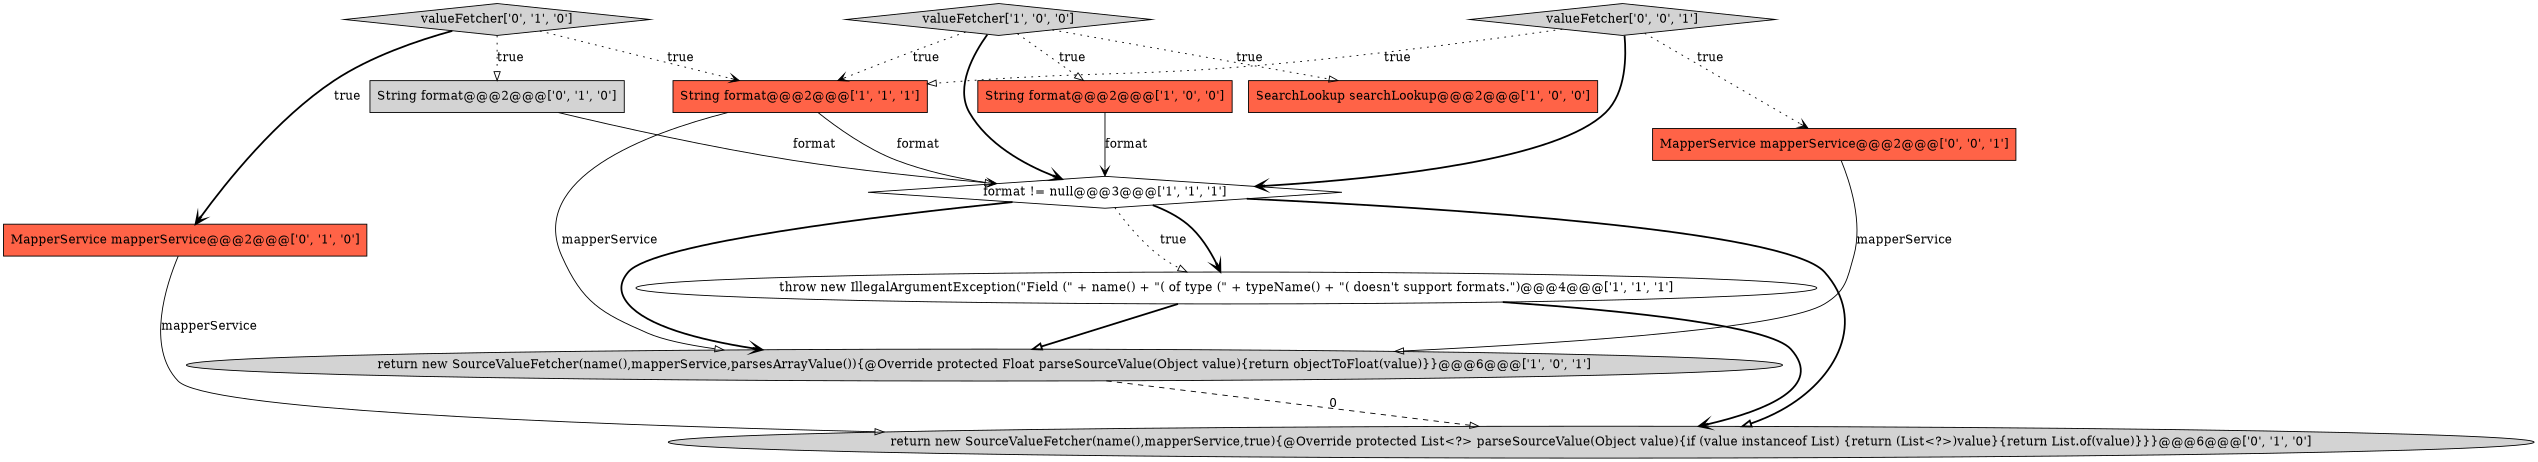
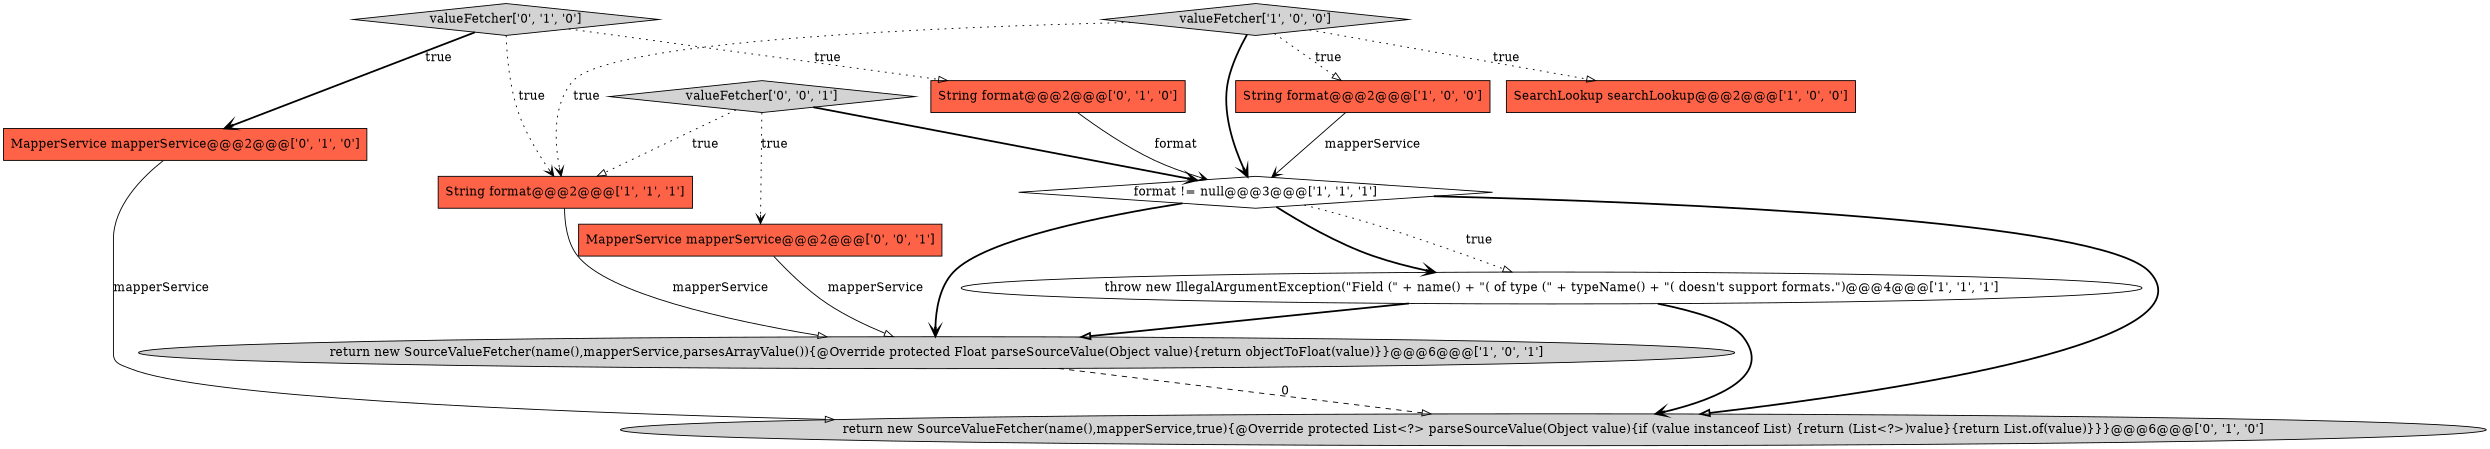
(497, 97) -> (1058, 97)
(1127, 144) -> (1373, 144)
(896, 160) -> none
